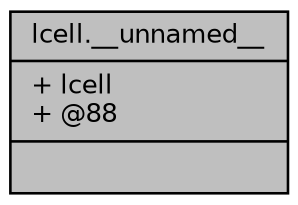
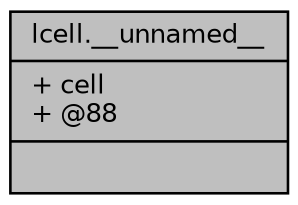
(73, 86) -> (69, 86)
